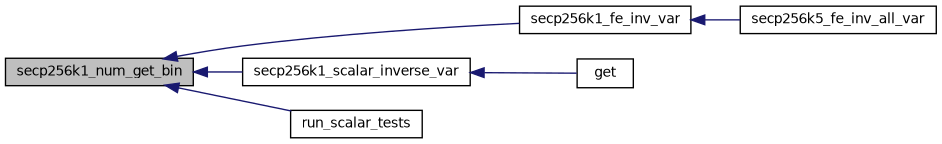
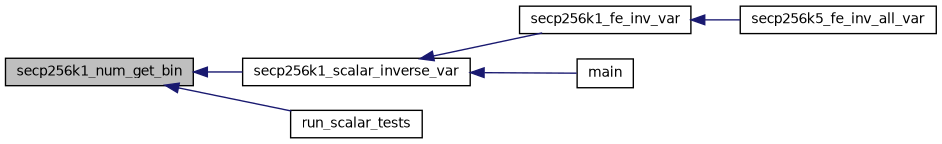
(348, 35) -> (488, 44)
(605, 73) -> (605, 73)
